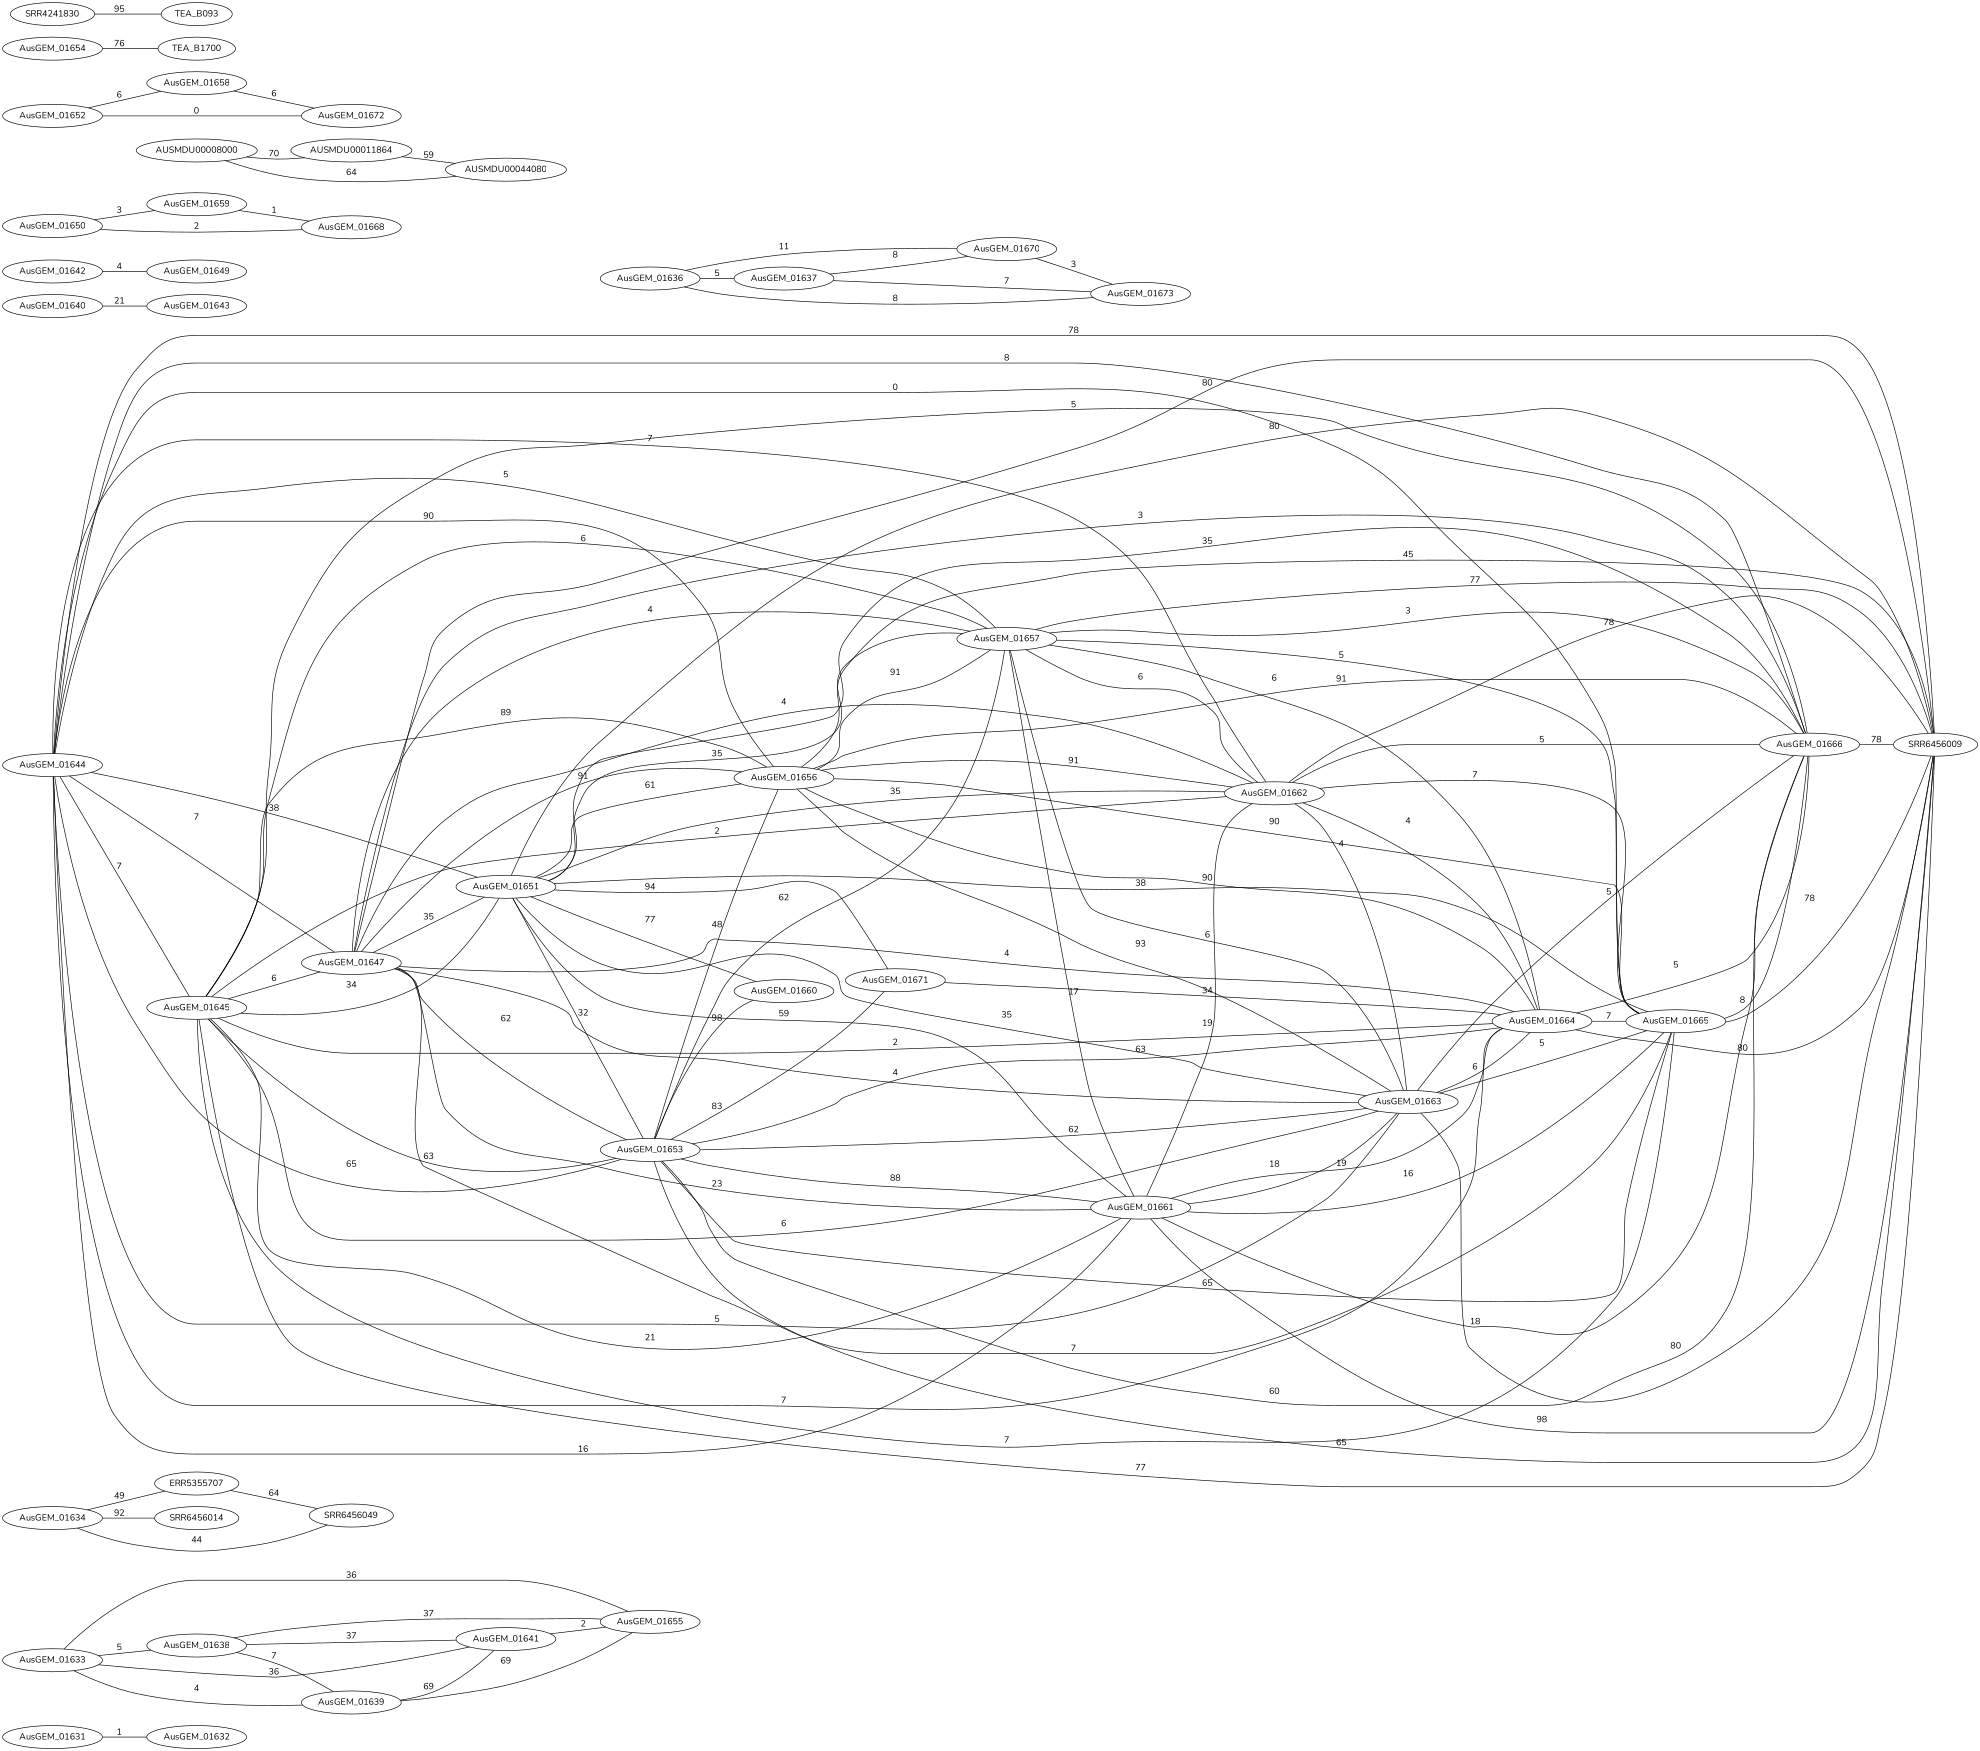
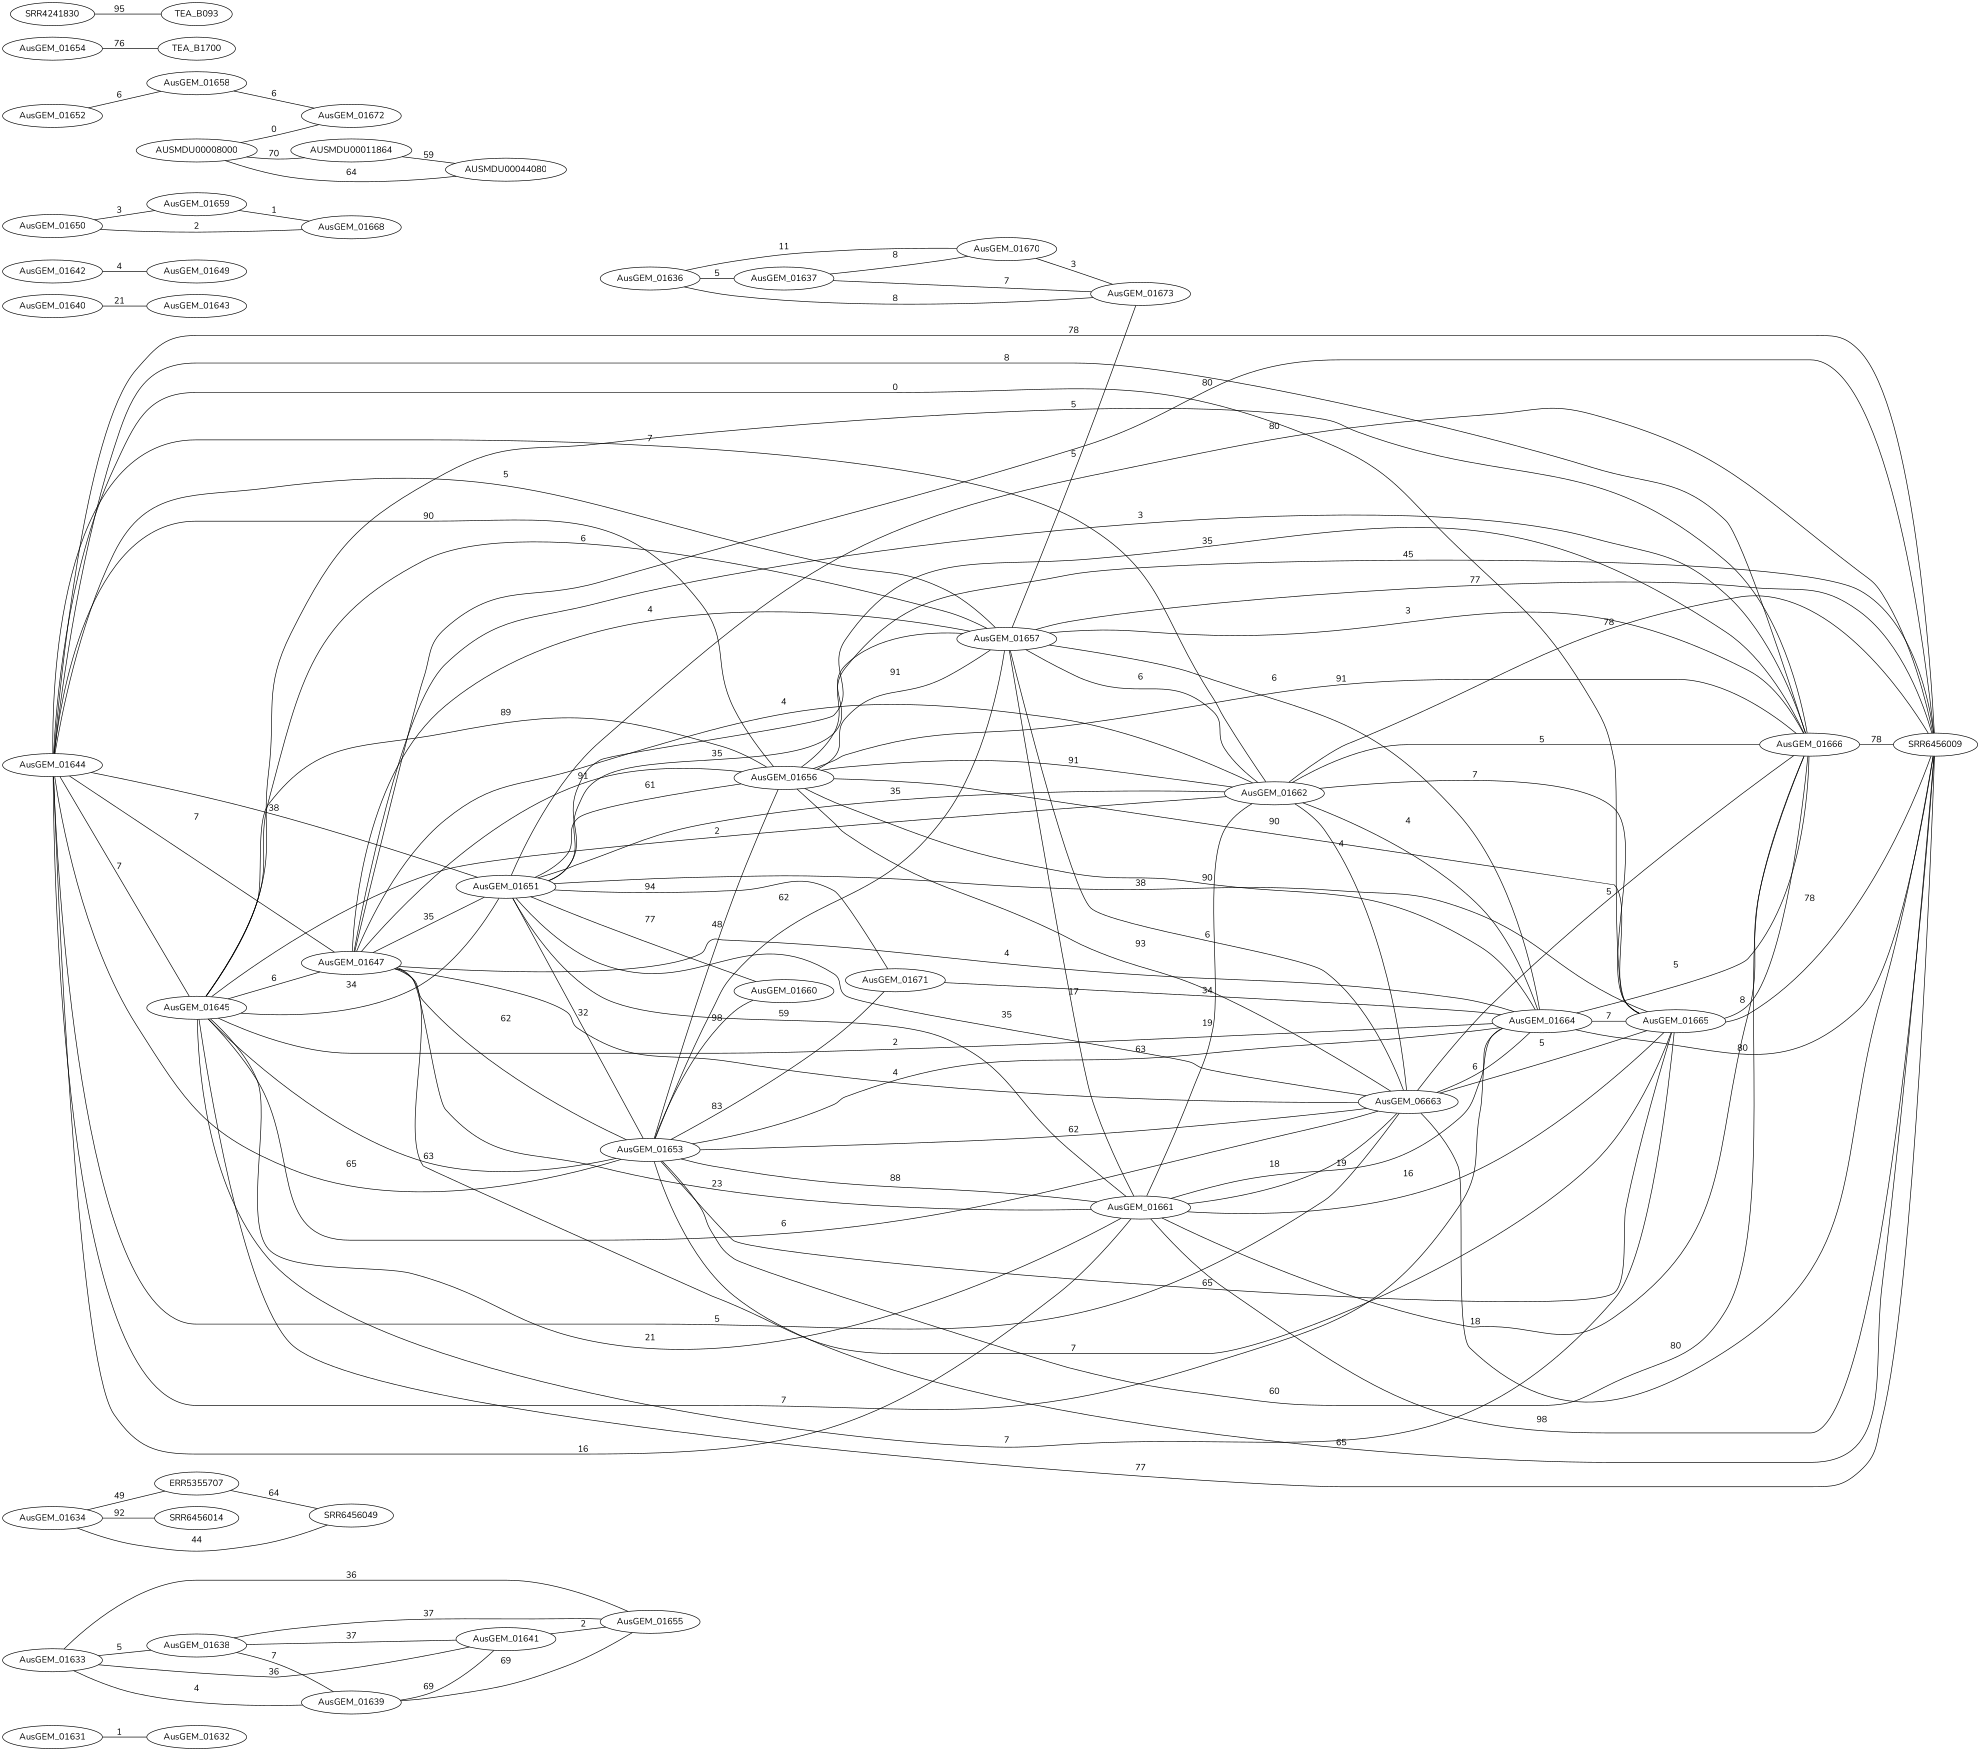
(202, 116) -> (280, 134)
(1495, 689) -> (1076, 467)
(1408, 1102) -> (1408, 1102)
